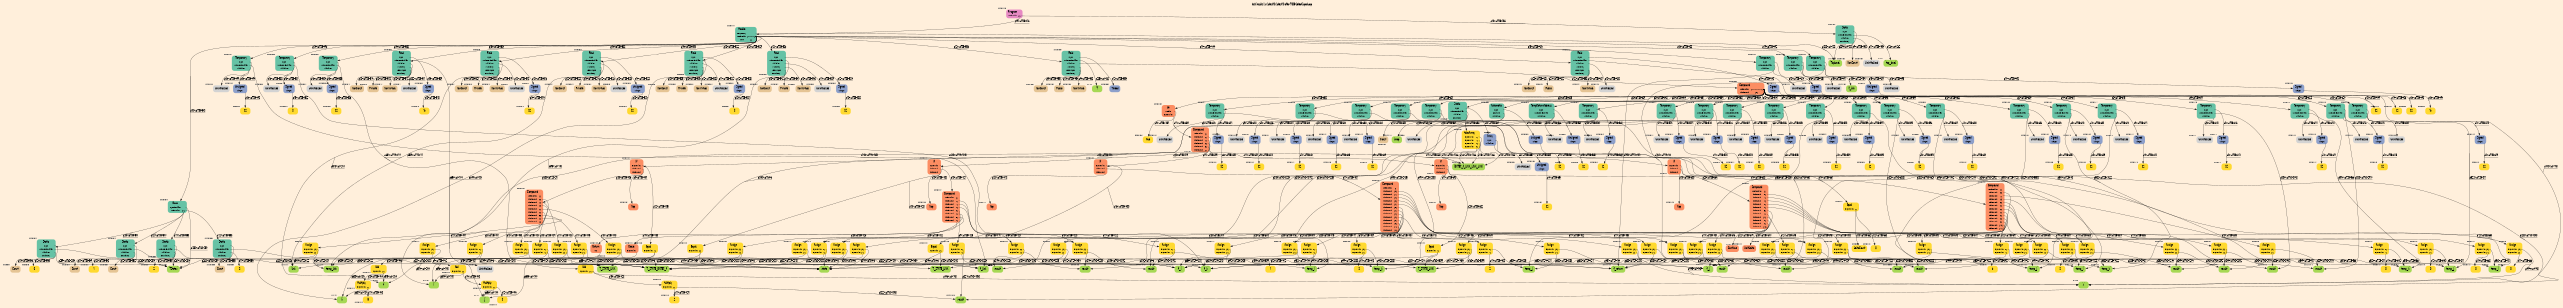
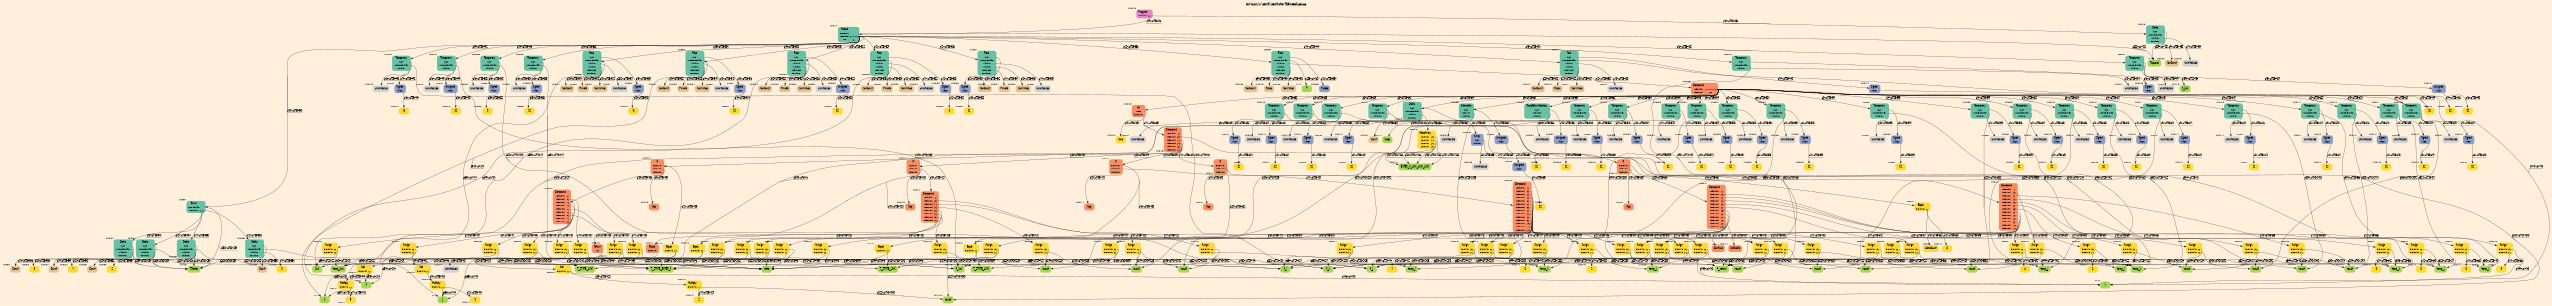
(1891, 63) -> none
(1541, 113) -> (1537, 113)
(434, 285) -> none
